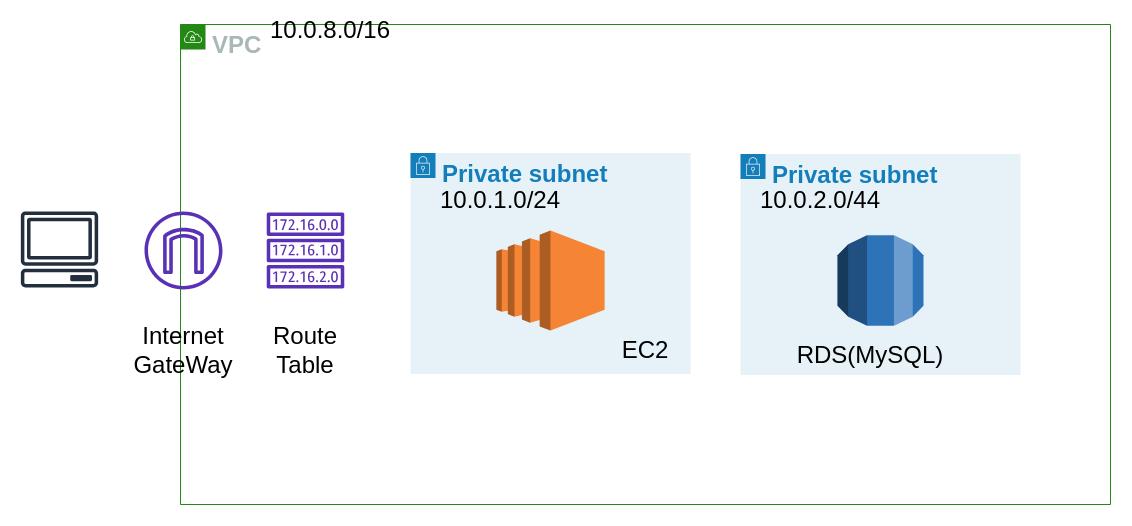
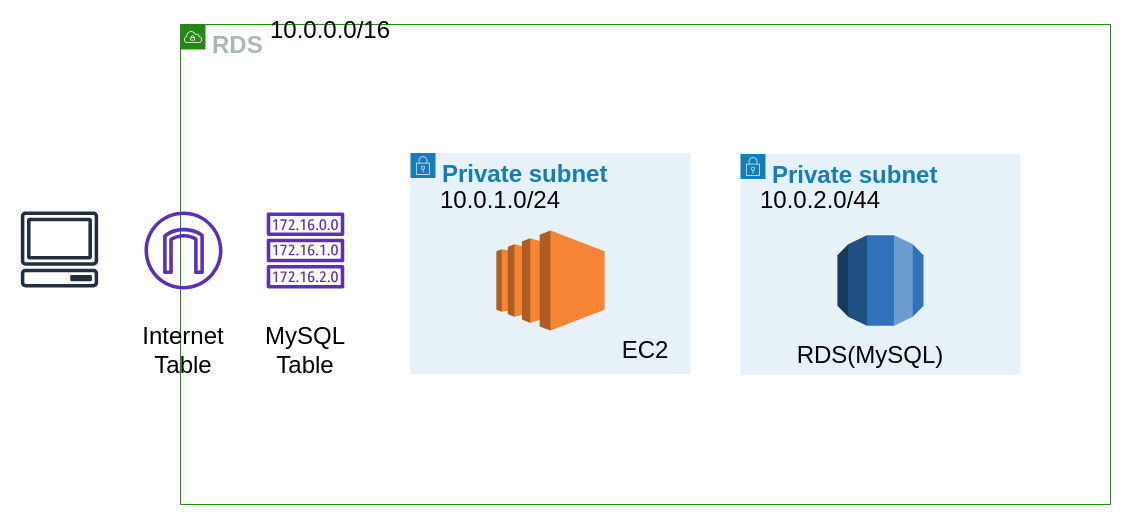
(331, 31) -> (331, 31)
(233, 46) -> (233, 46)
(184, 351) -> (184, 351)
(306, 351) -> (306, 351)
